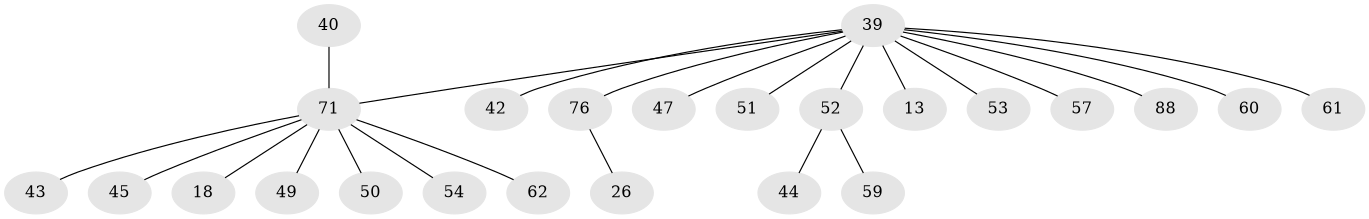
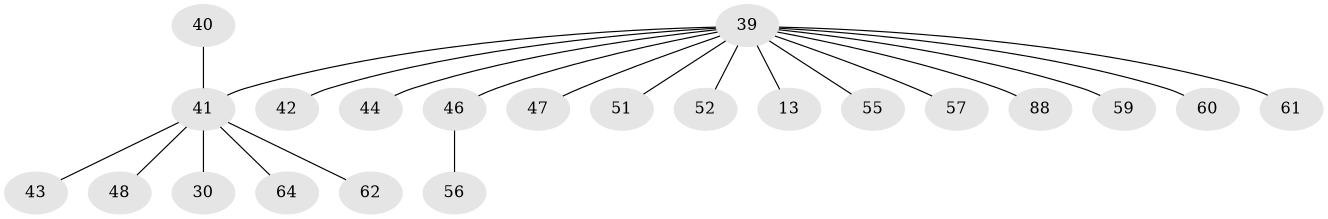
(329, 109) -> (203, 109)
(580, 109) -> (455, 109)
(999, 109) -> (873, 109)
(810, 151) -> (554, 54)
(852, 151) -> (941, 54)
(120, 193) -> none
(203, 193) -> (120, 193)
(287, 193) -> none
(371, 193) -> (203, 193)
(455, 193) -> (287, 193)
(622, 193) -> (455, 193)
